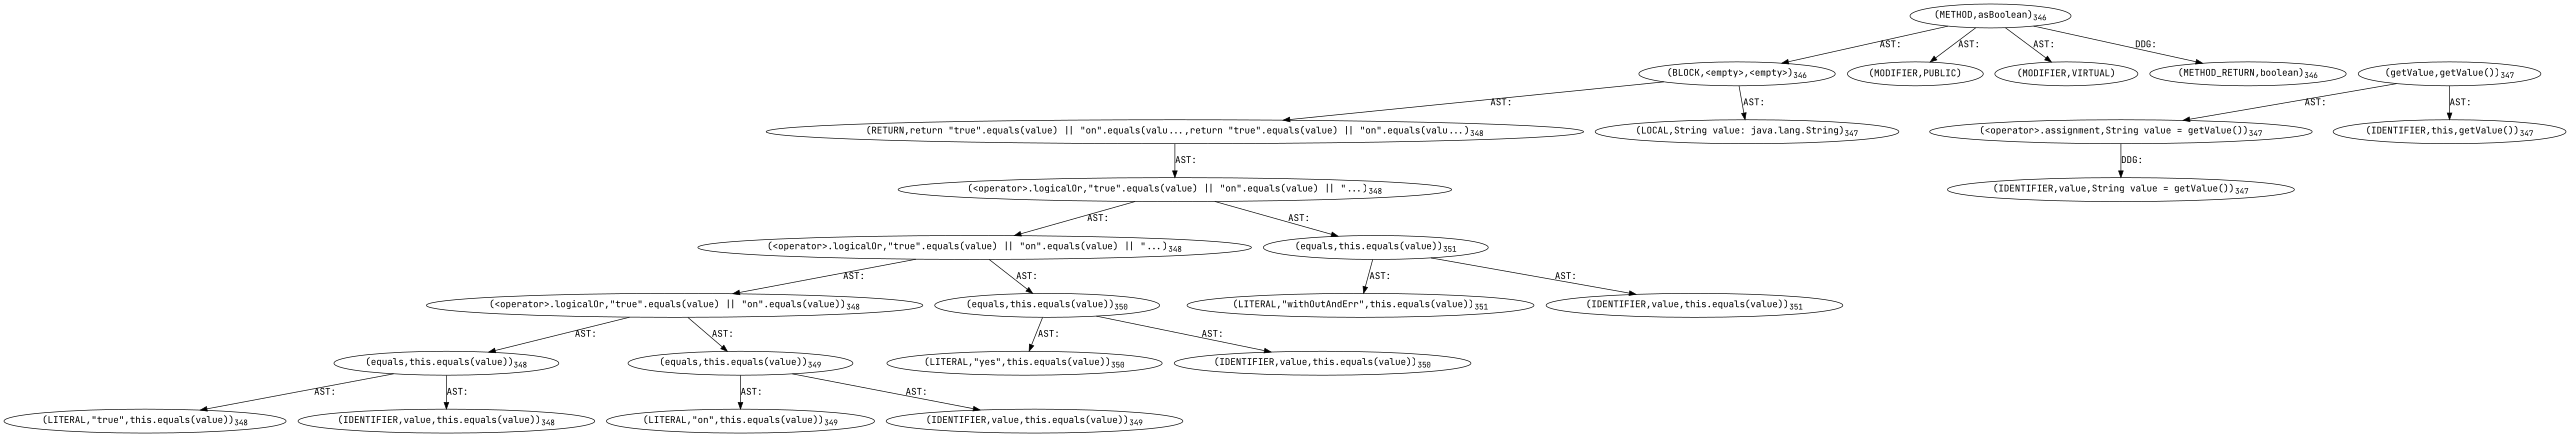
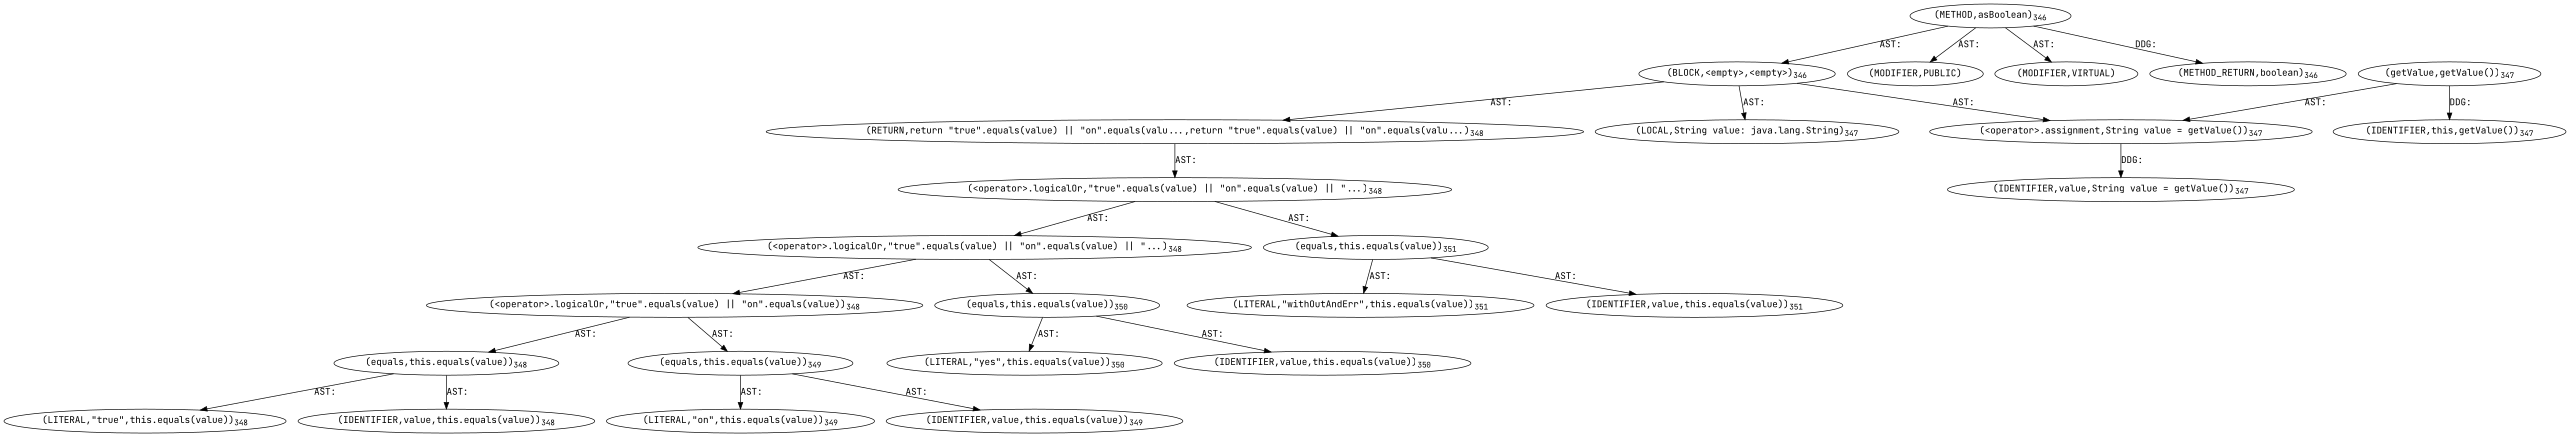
none -> (1920, 101)
(2464, 103) -> (2464, 103)
